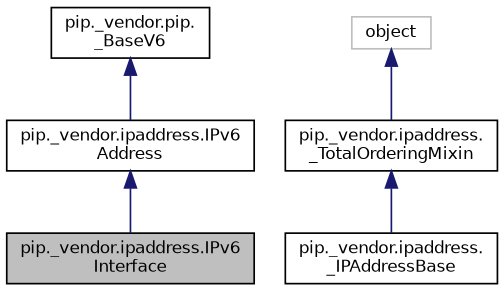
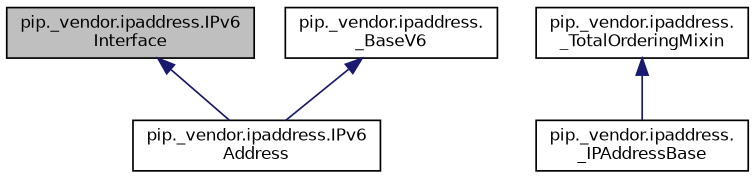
(130, 33) -> (391, 33)
(391, 33) -> none
(130, 211) -> (200, 95)
